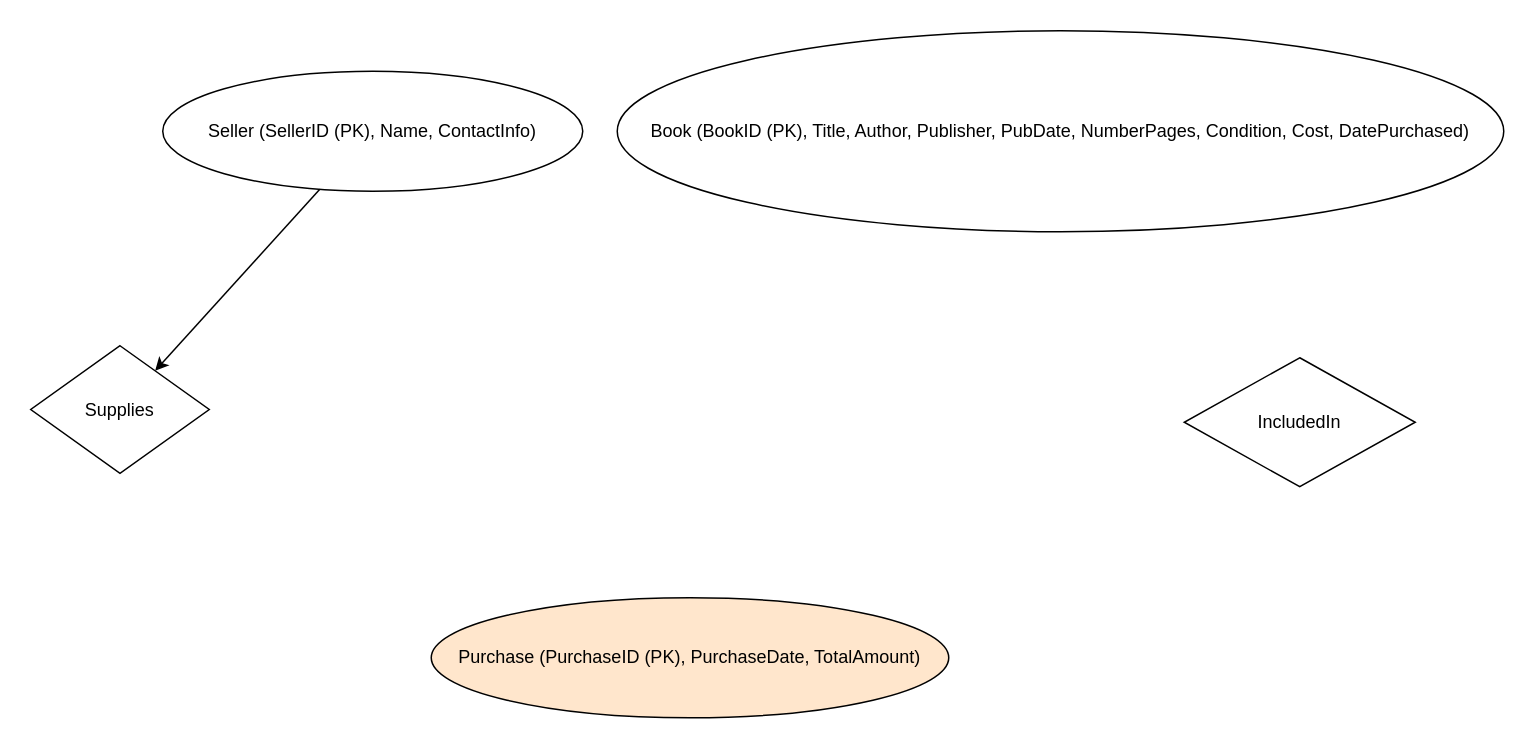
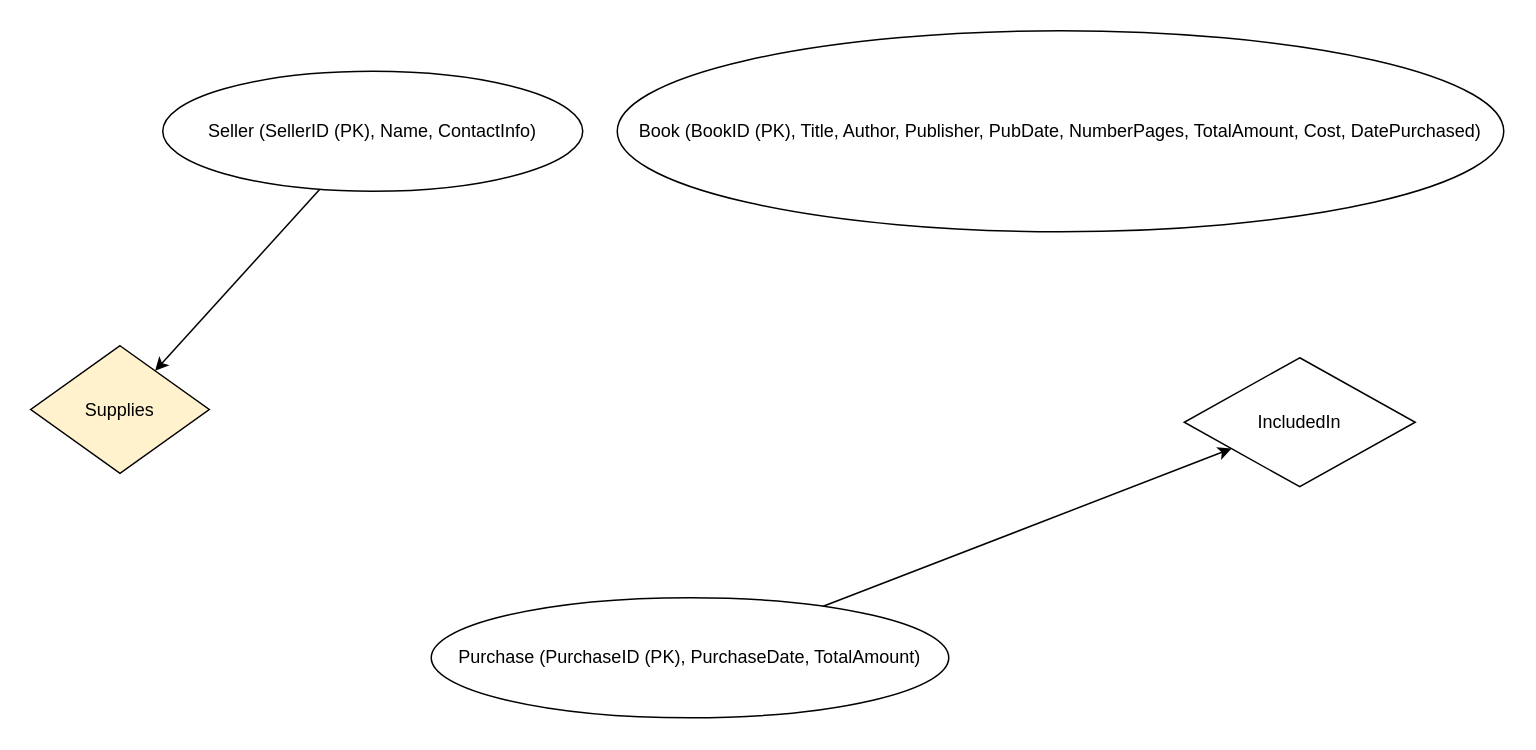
(1061, 131) -> (1061, 131)
(120, 410) -> (120, 410)
(567, 604) -> (1023, 529)
(690, 658) -> (690, 658)
